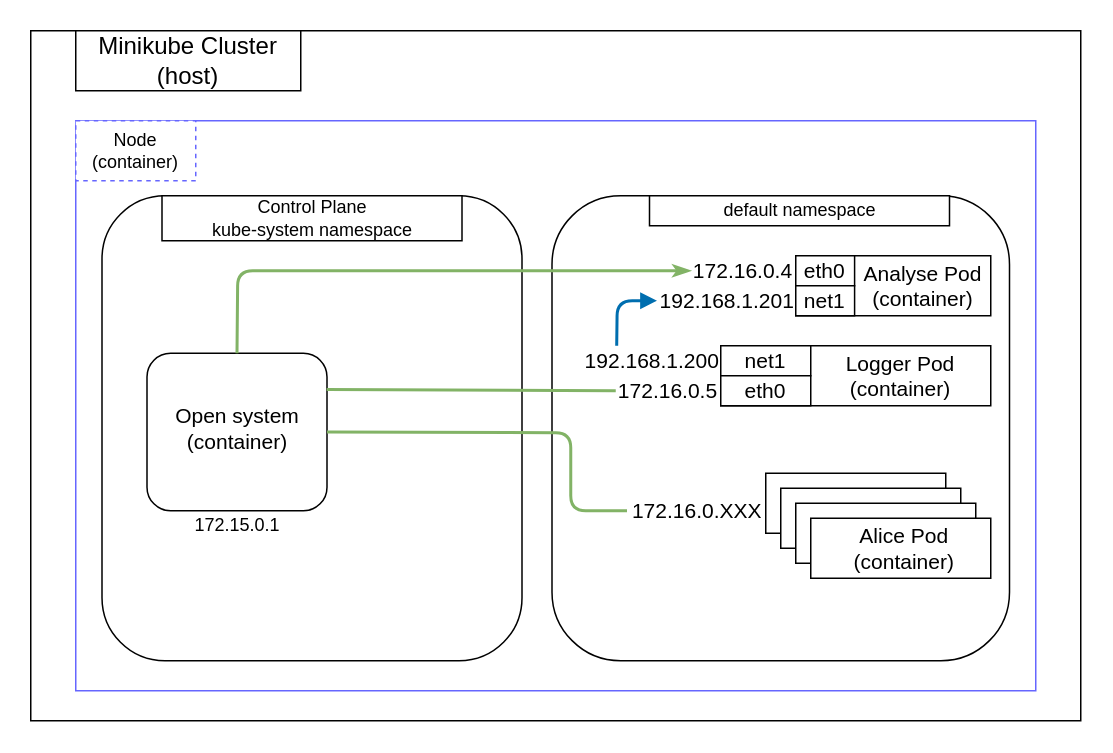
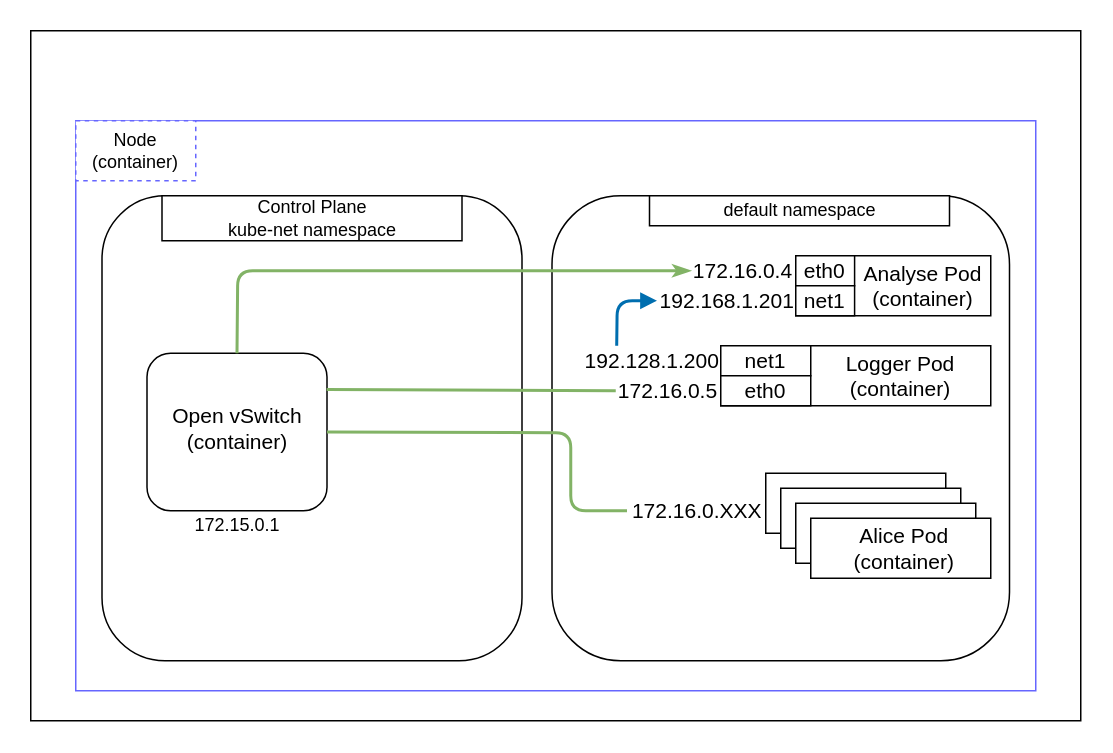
(188, 61) -> none
(313, 218) -> (313, 218)
(653, 361) -> (653, 361)
(238, 428) -> (238, 428)
